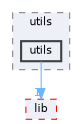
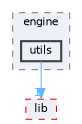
(41, 23) -> (41, 23)
